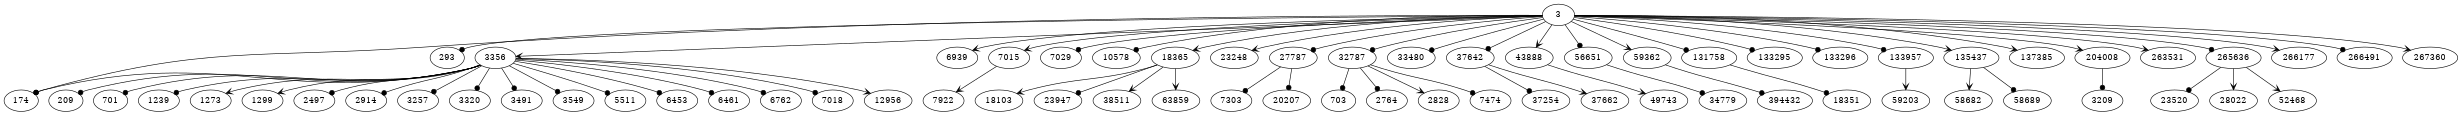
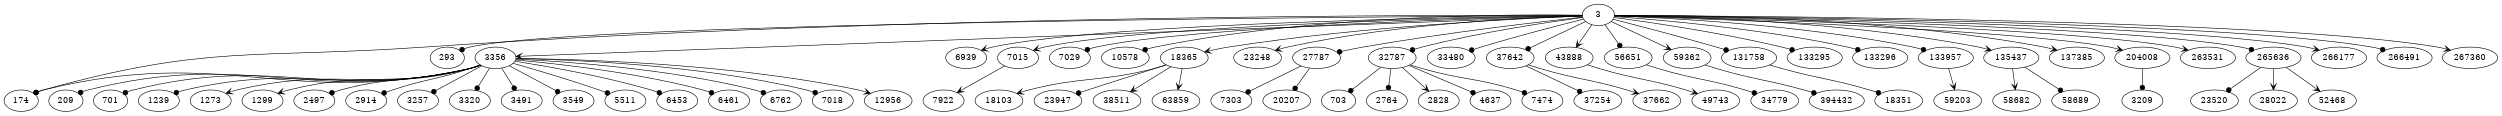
none -> (1491, 101)
